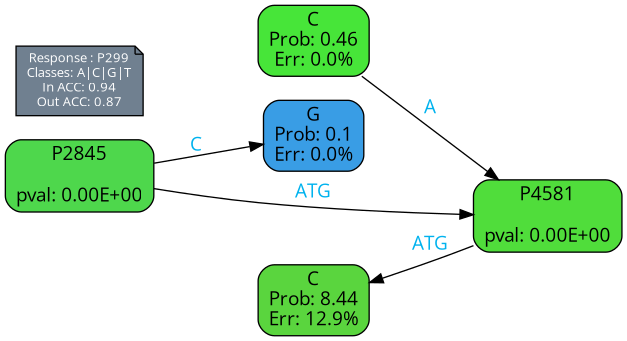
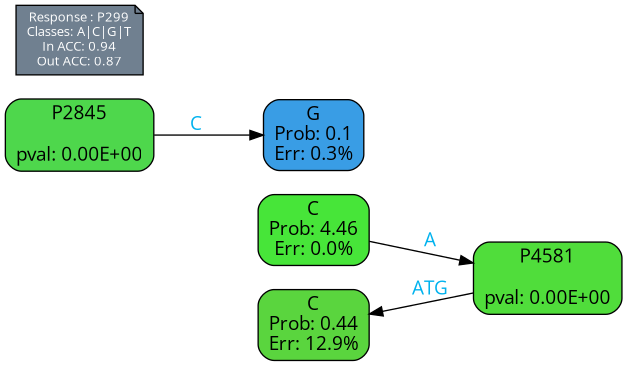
(314, 41) -> (314, 230)
(314, 136) -> (314, 135)
(307, 207) -> none
(314, 300) -> (314, 325)
